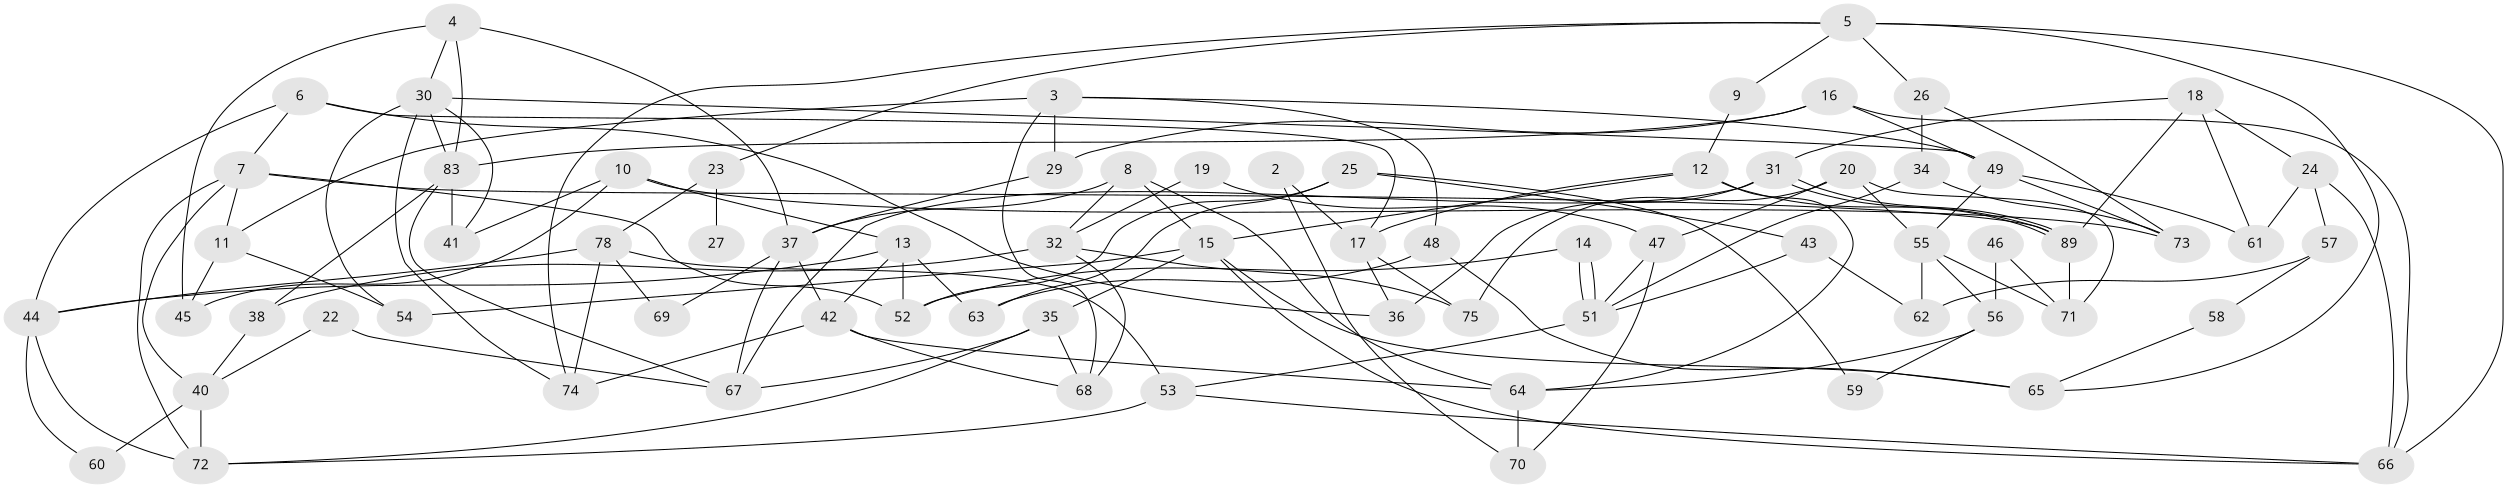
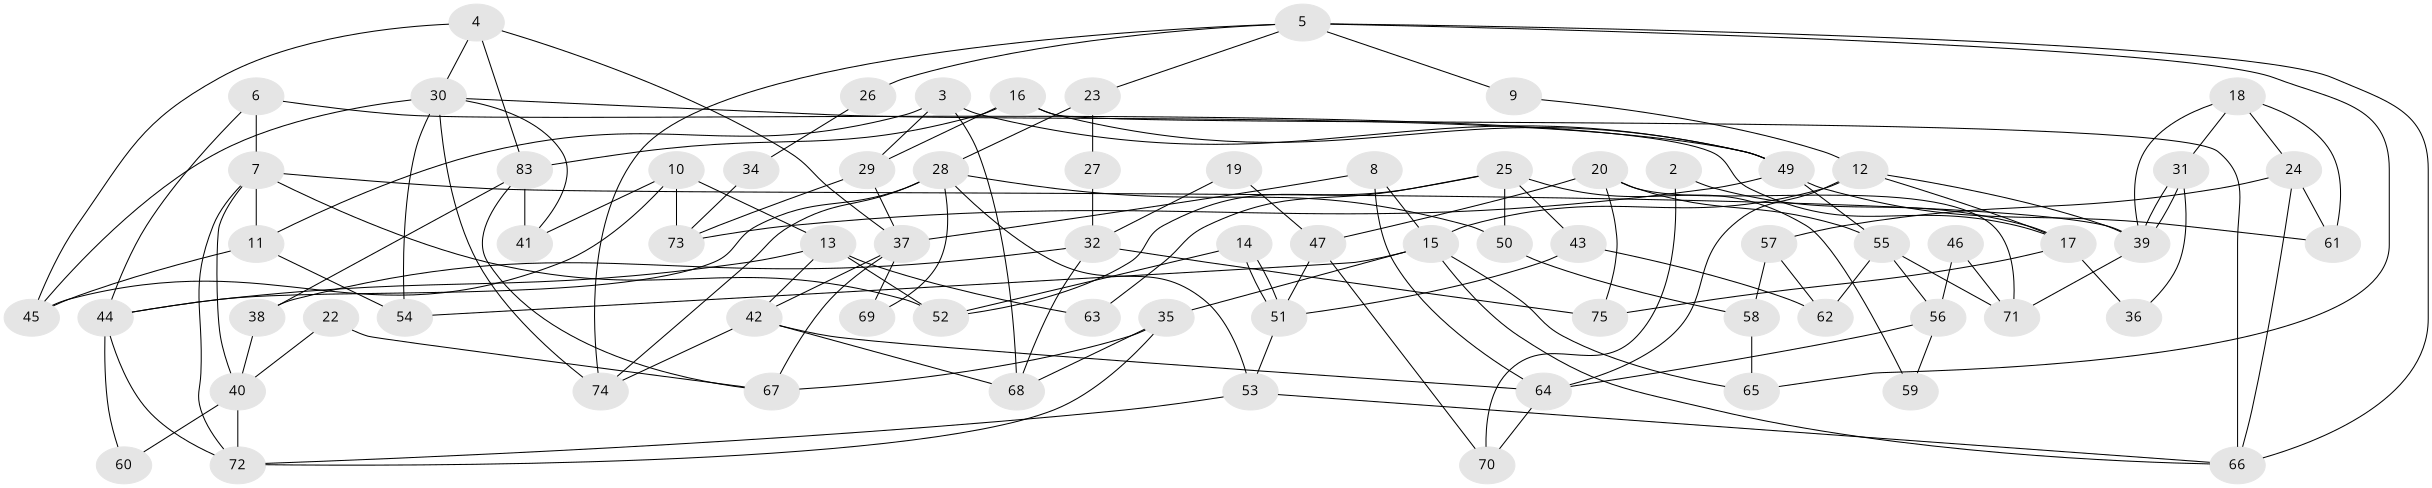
(438, 133) -> (206, 160)
(2056, 165) -> (771, 206)
(854, 186) -> none
(968, 201) -> none
(1094, 205) -> (1093, 204)
(1745, 238) -> none
(604, 244) -> (941, 170)
(1432, 244) -> none
none -> (1505, 244)
(2069, 244) -> (2142, 244)
